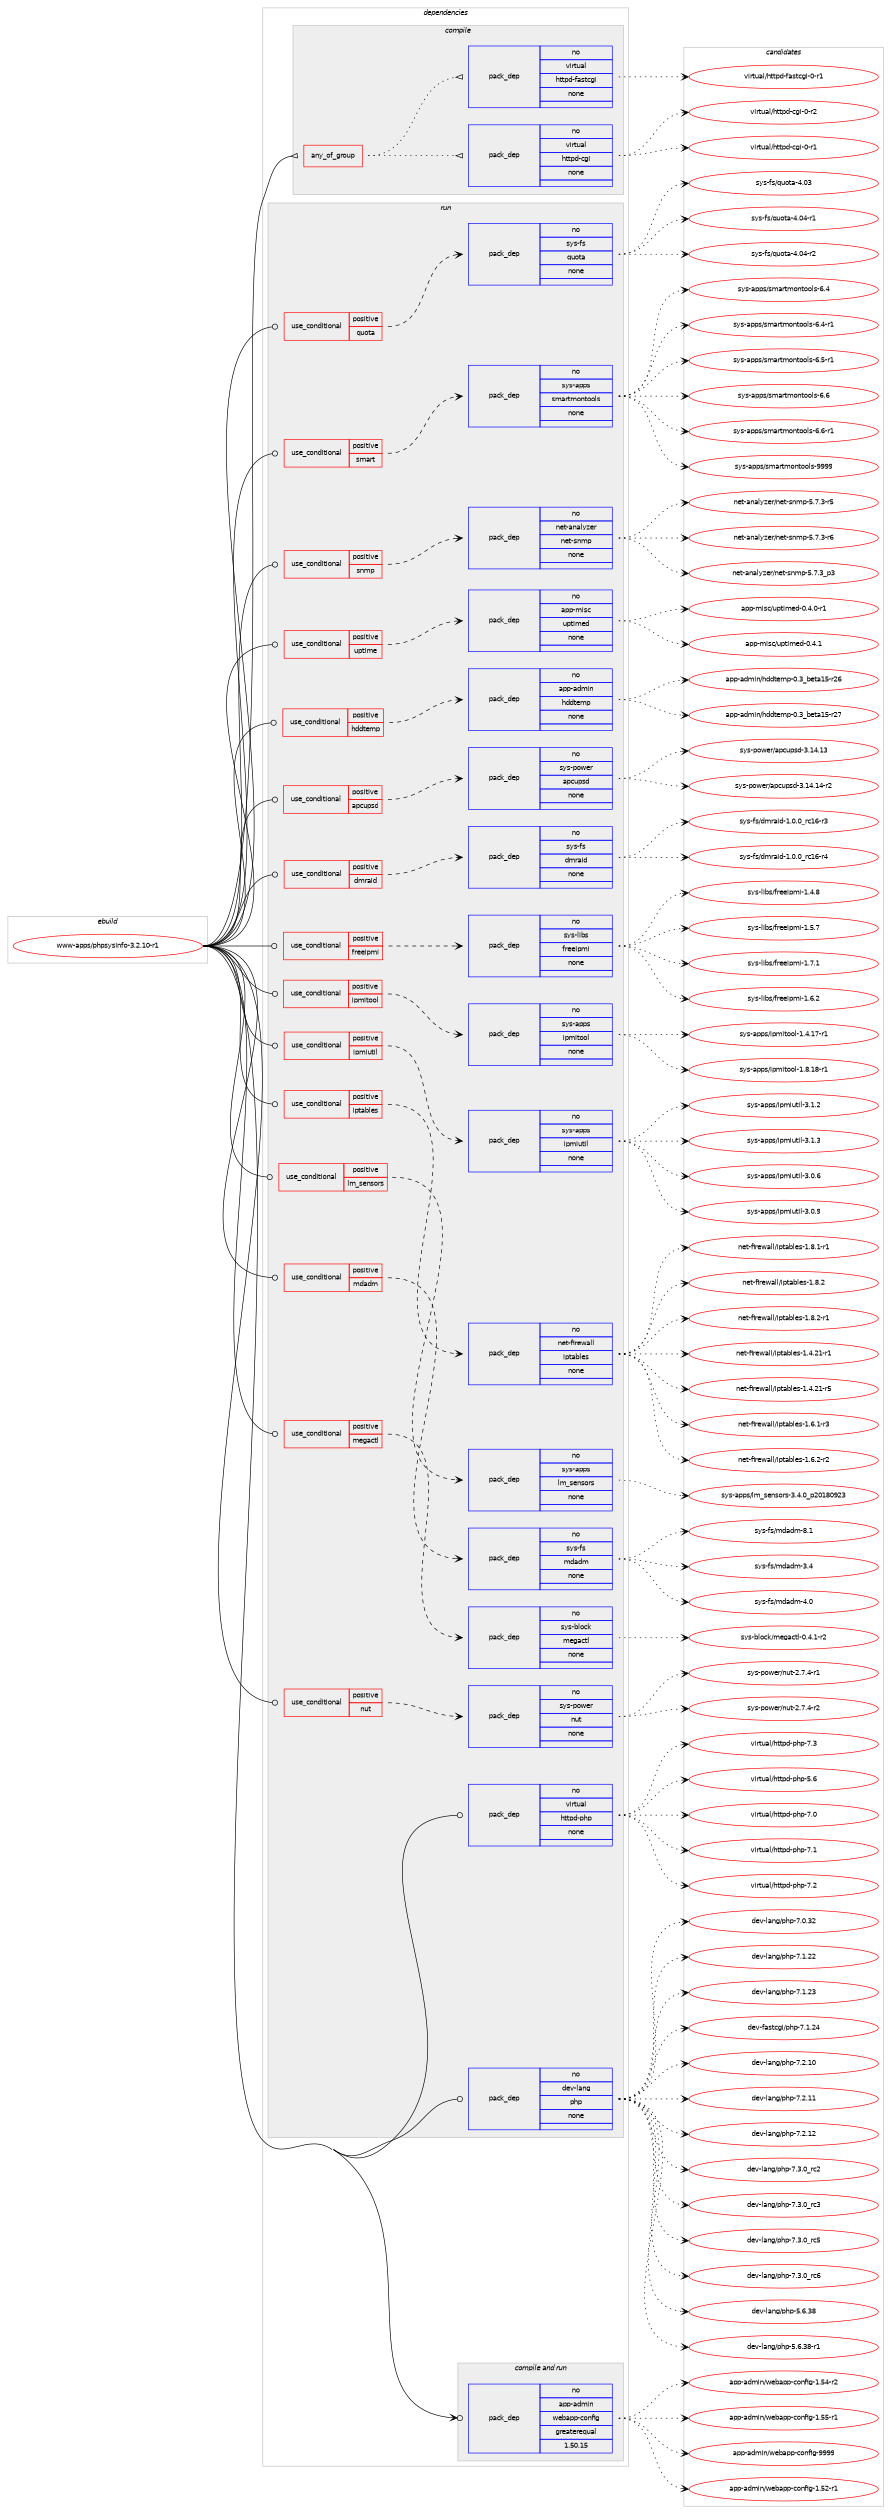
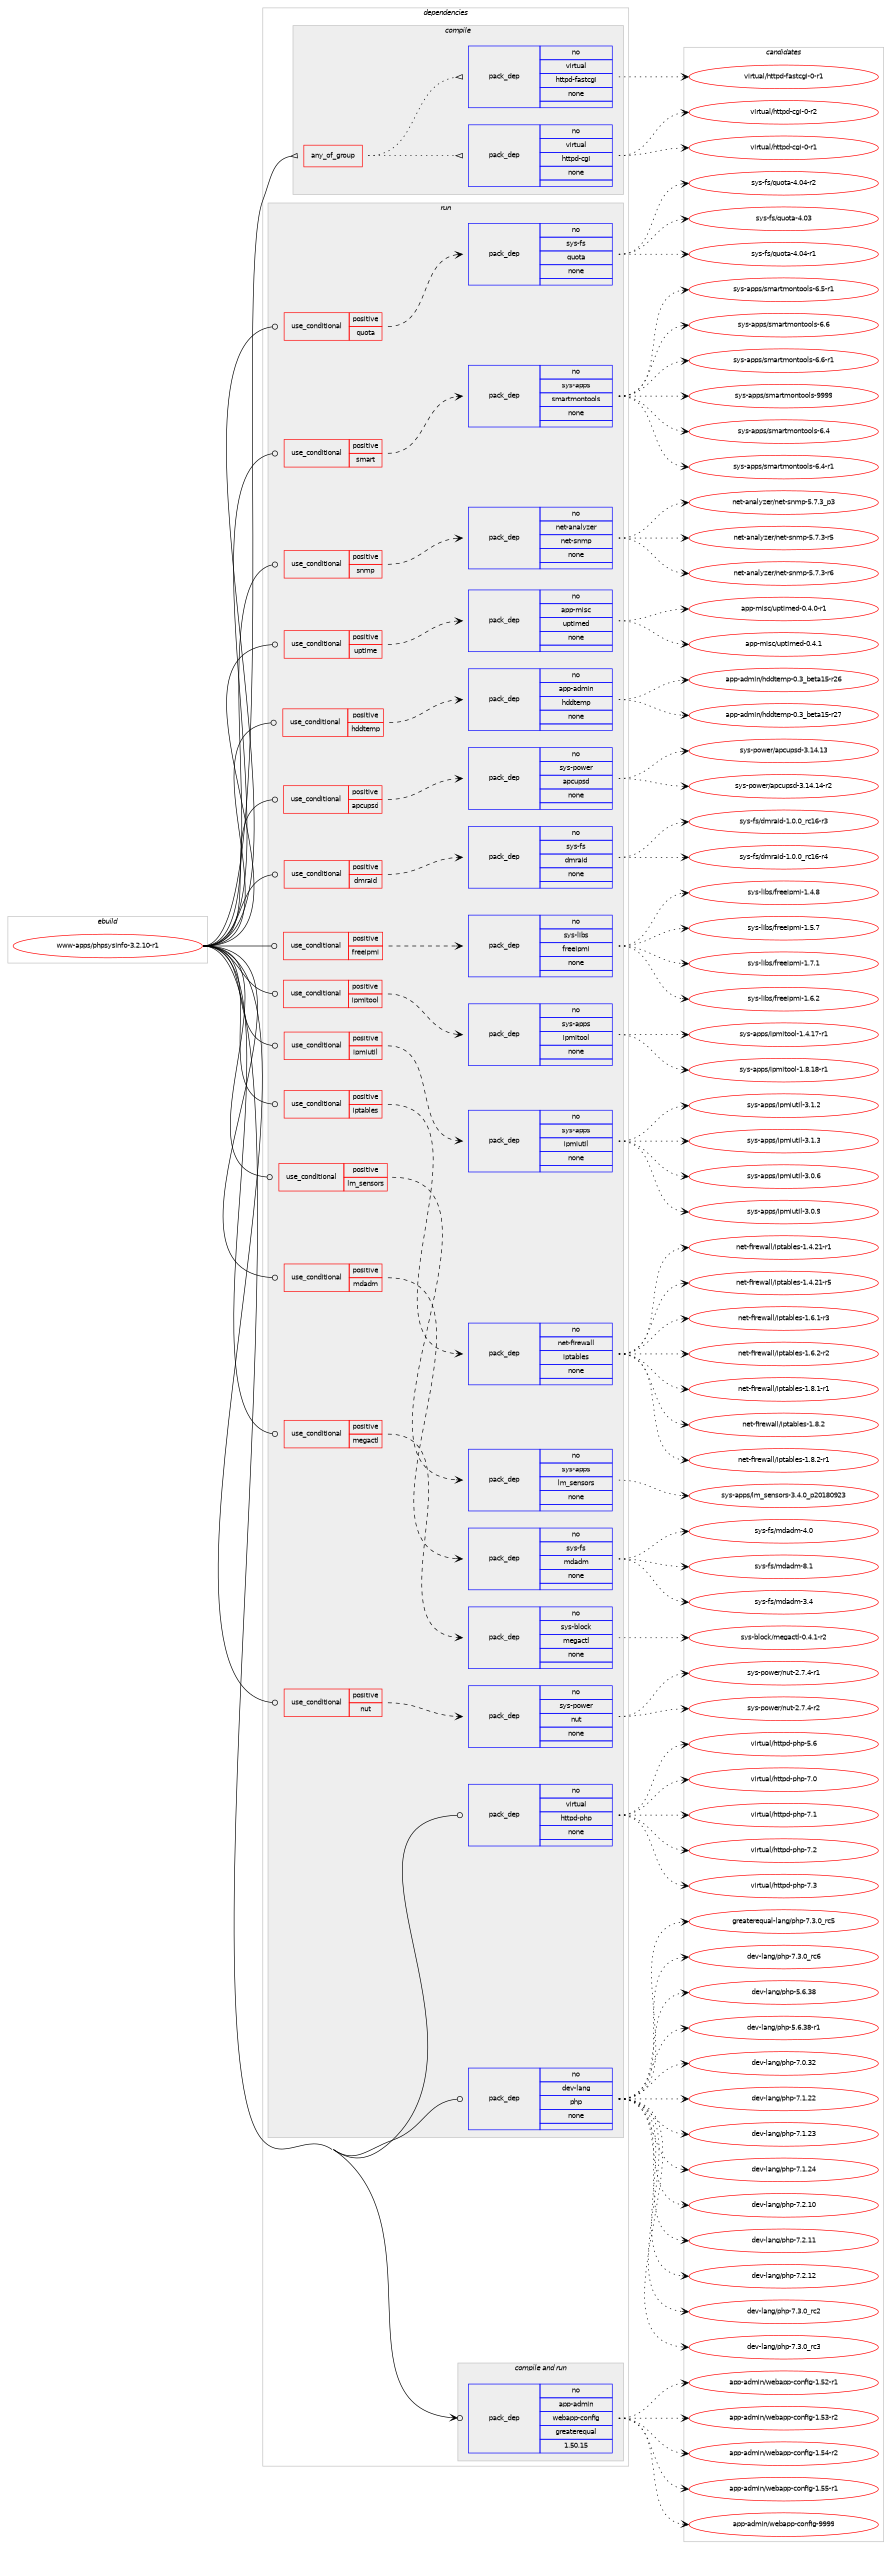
(784, 2028) -> (784, 2170)
(784, 2241) -> (784, 1922)
none -> (784, 2418)
